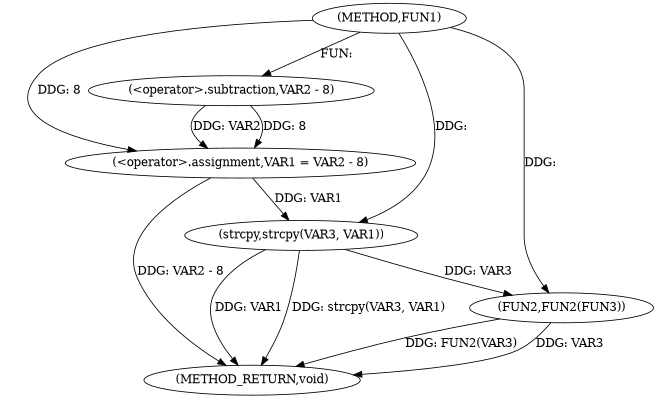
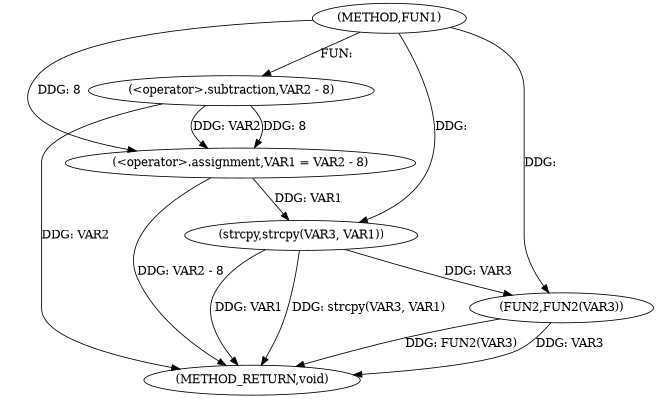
none -> (42, 240)
(562, 308) -> (562, 308)
